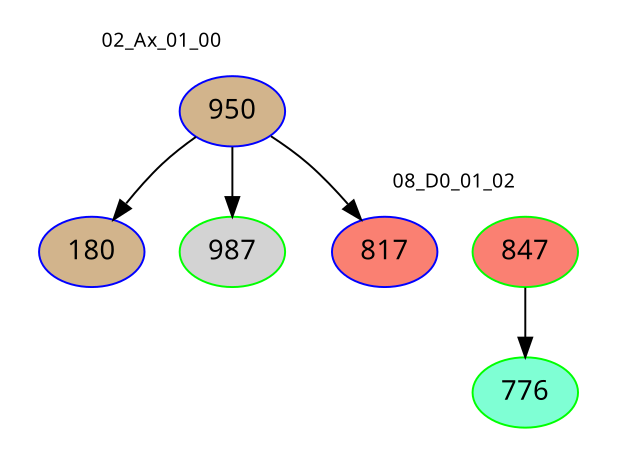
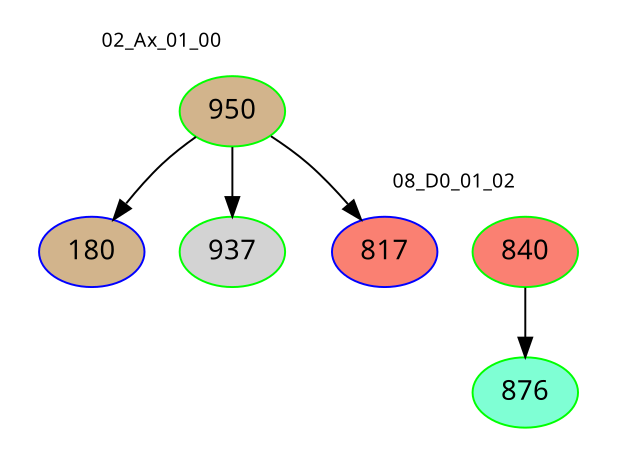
(232, 111) -> (232, 111)
(232, 252) -> (232, 252)
(525, 252) -> (525, 252)
(525, 393) -> (525, 393)
